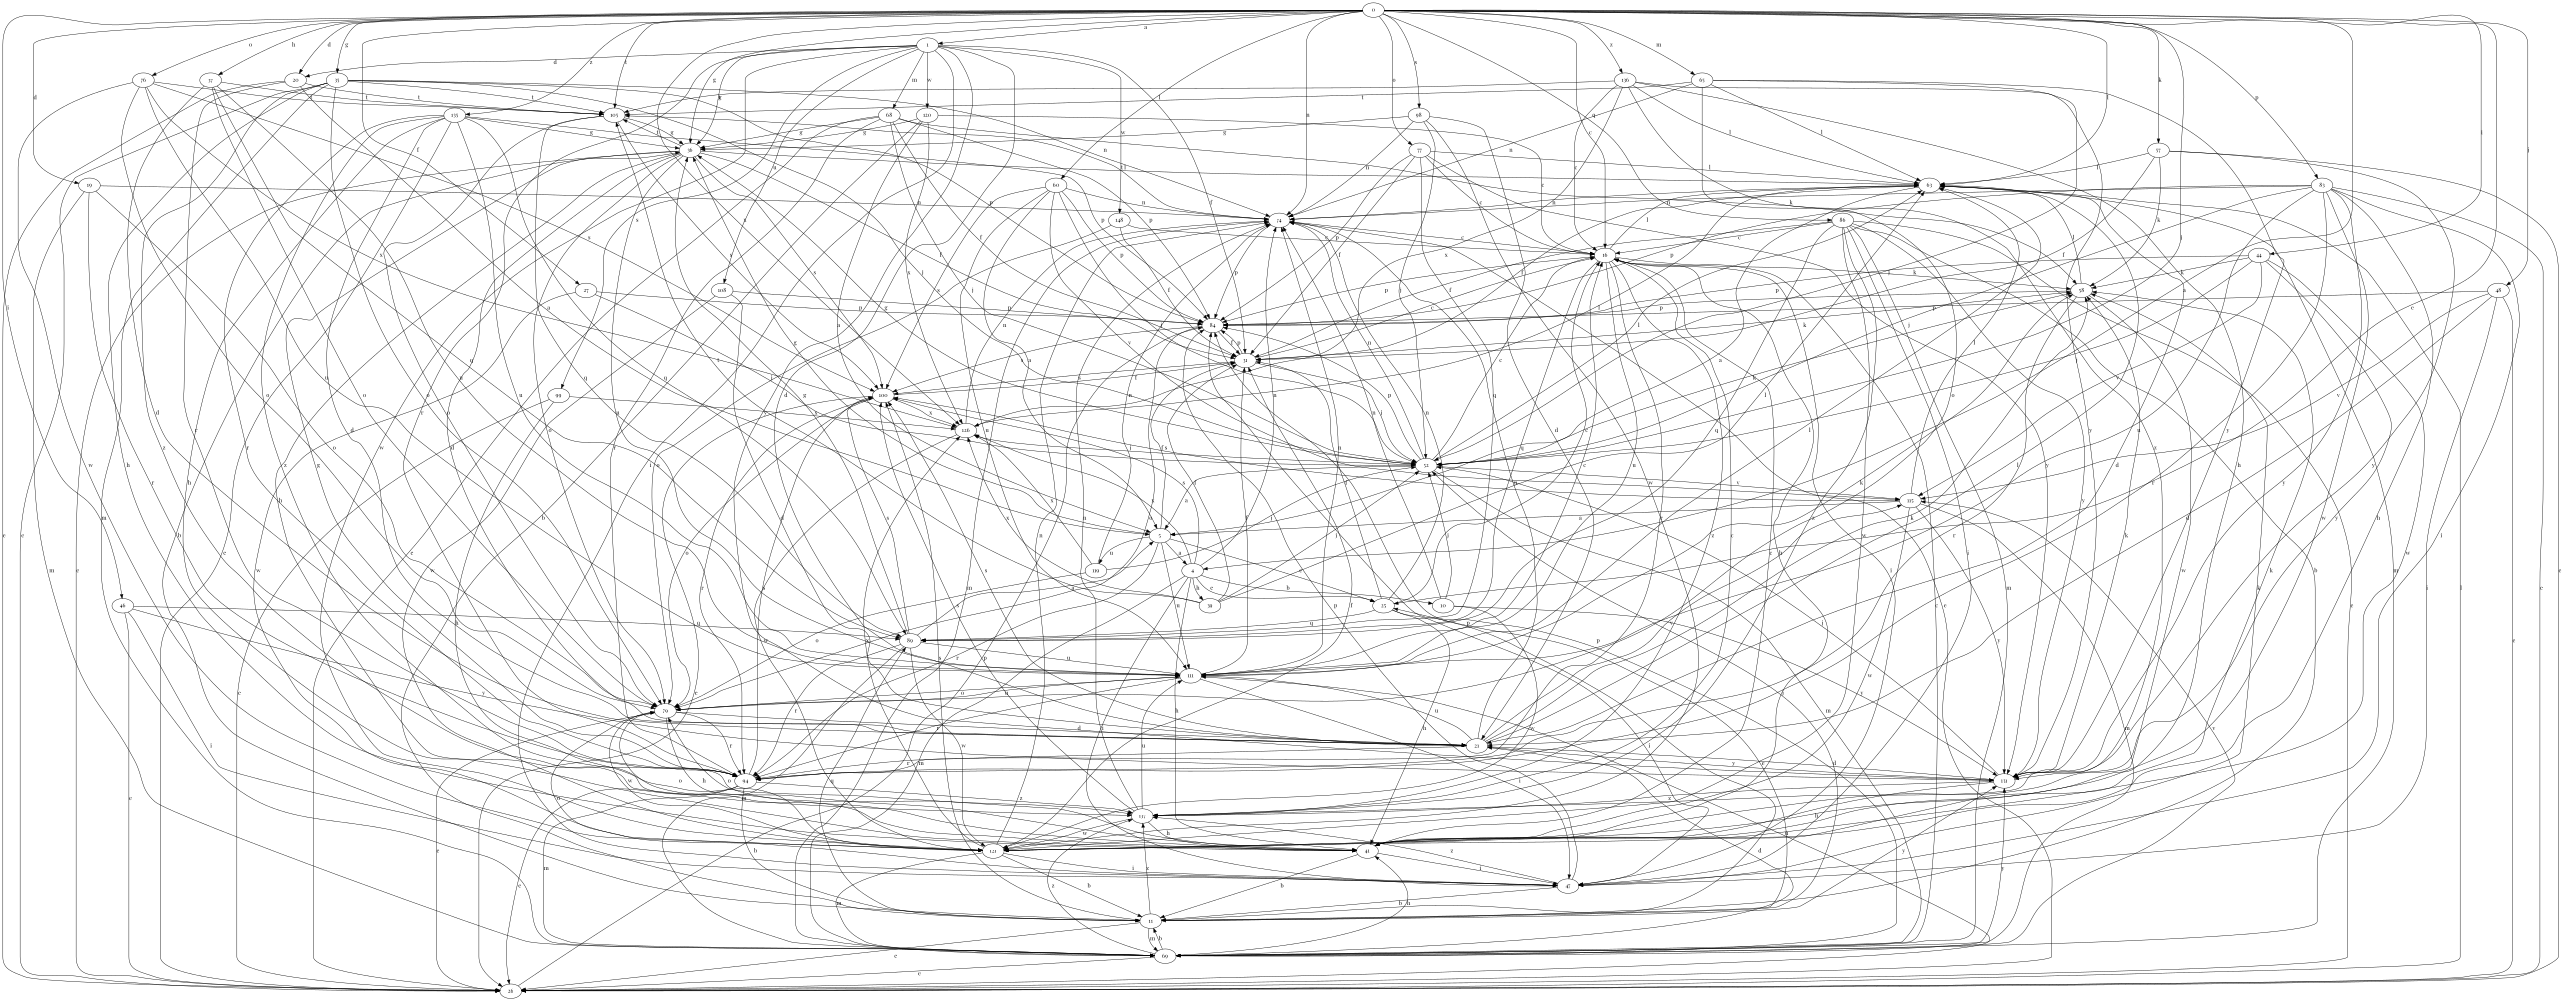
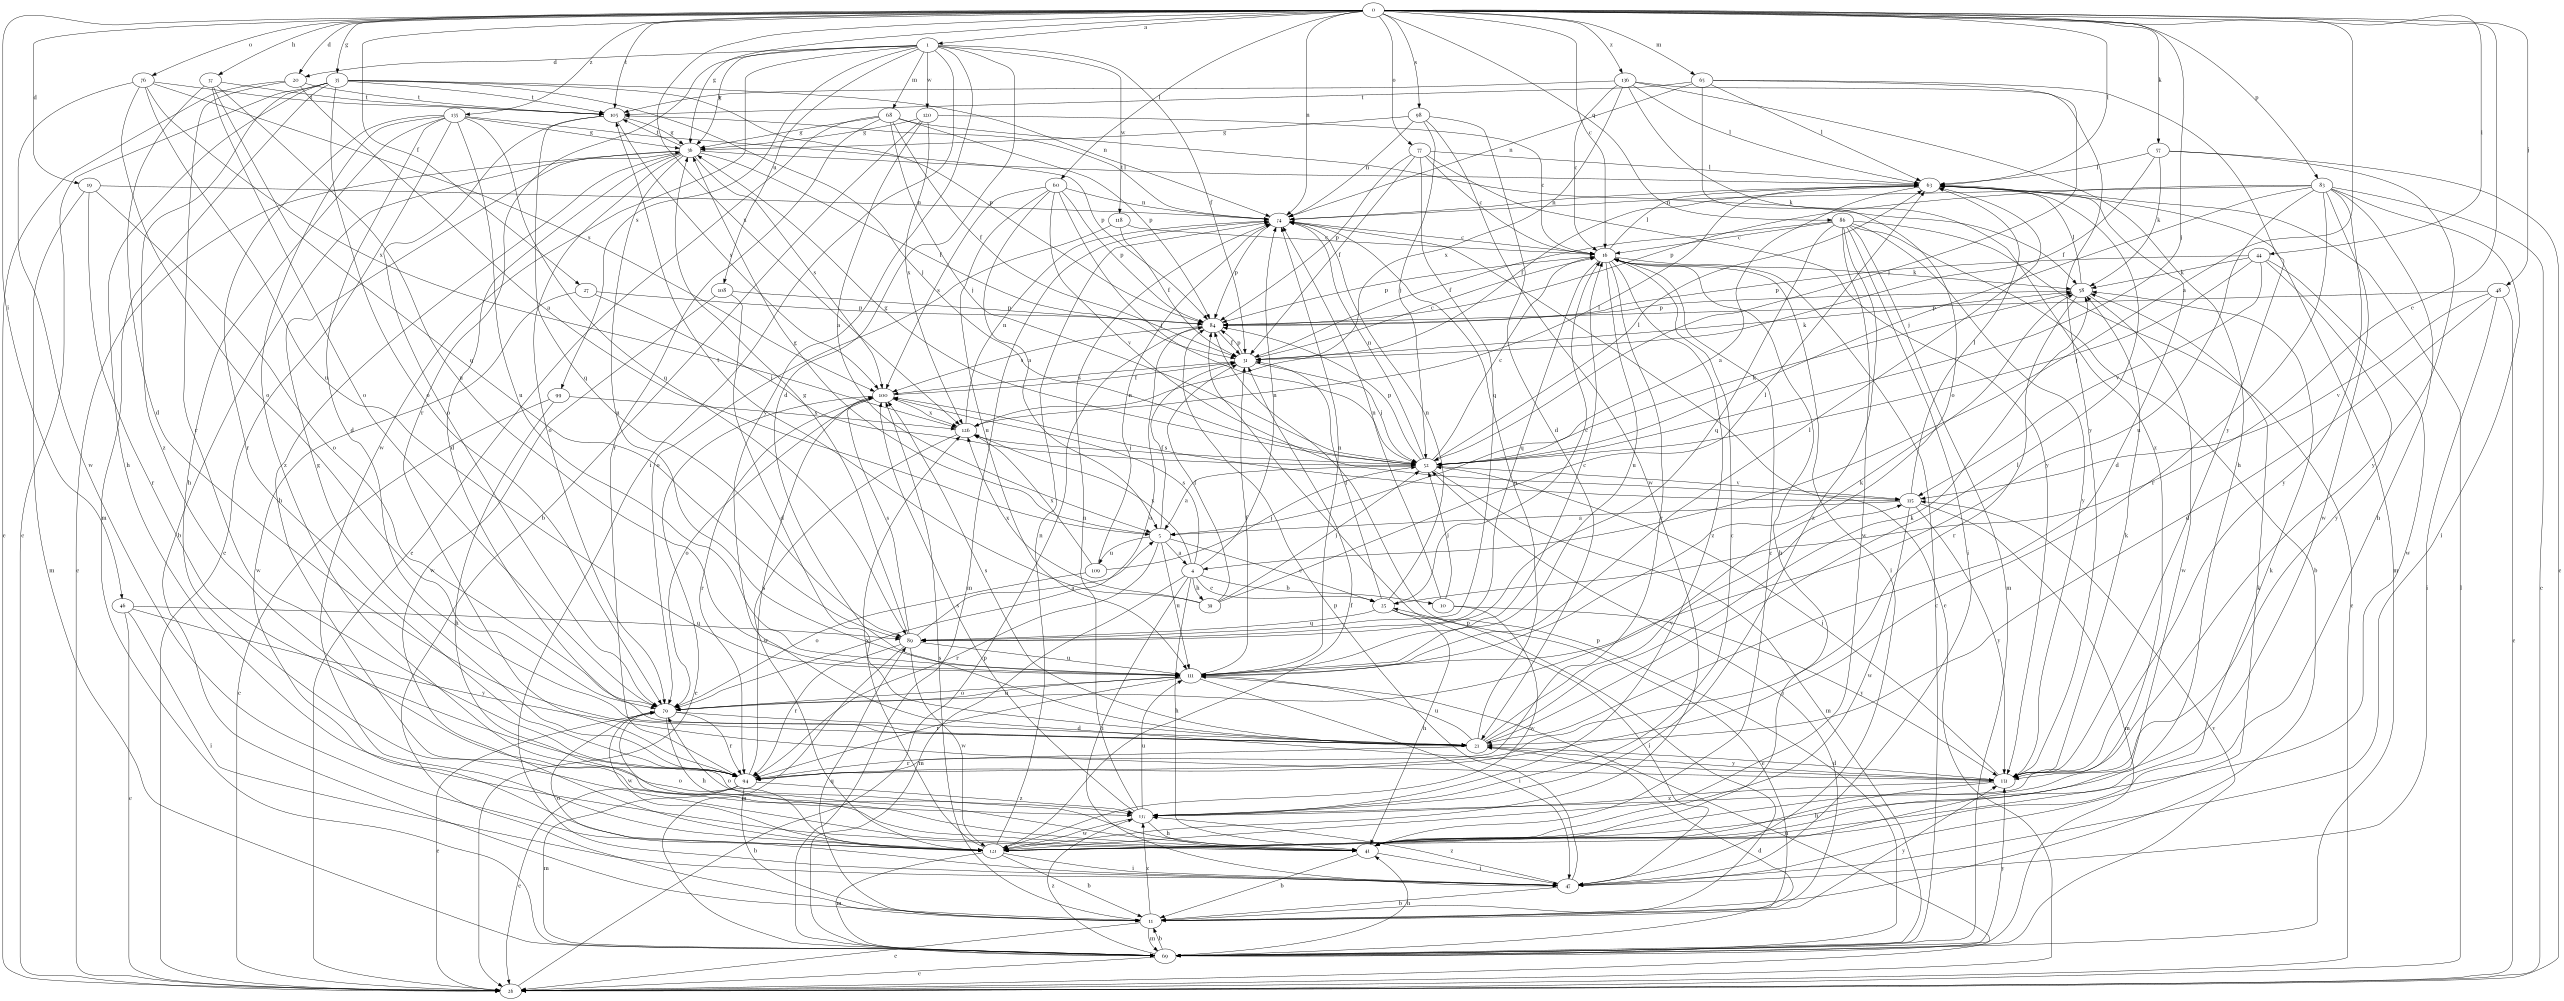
(1119, 220) -> (1119, 220)
(1096, 571) -> (1096, 571)
